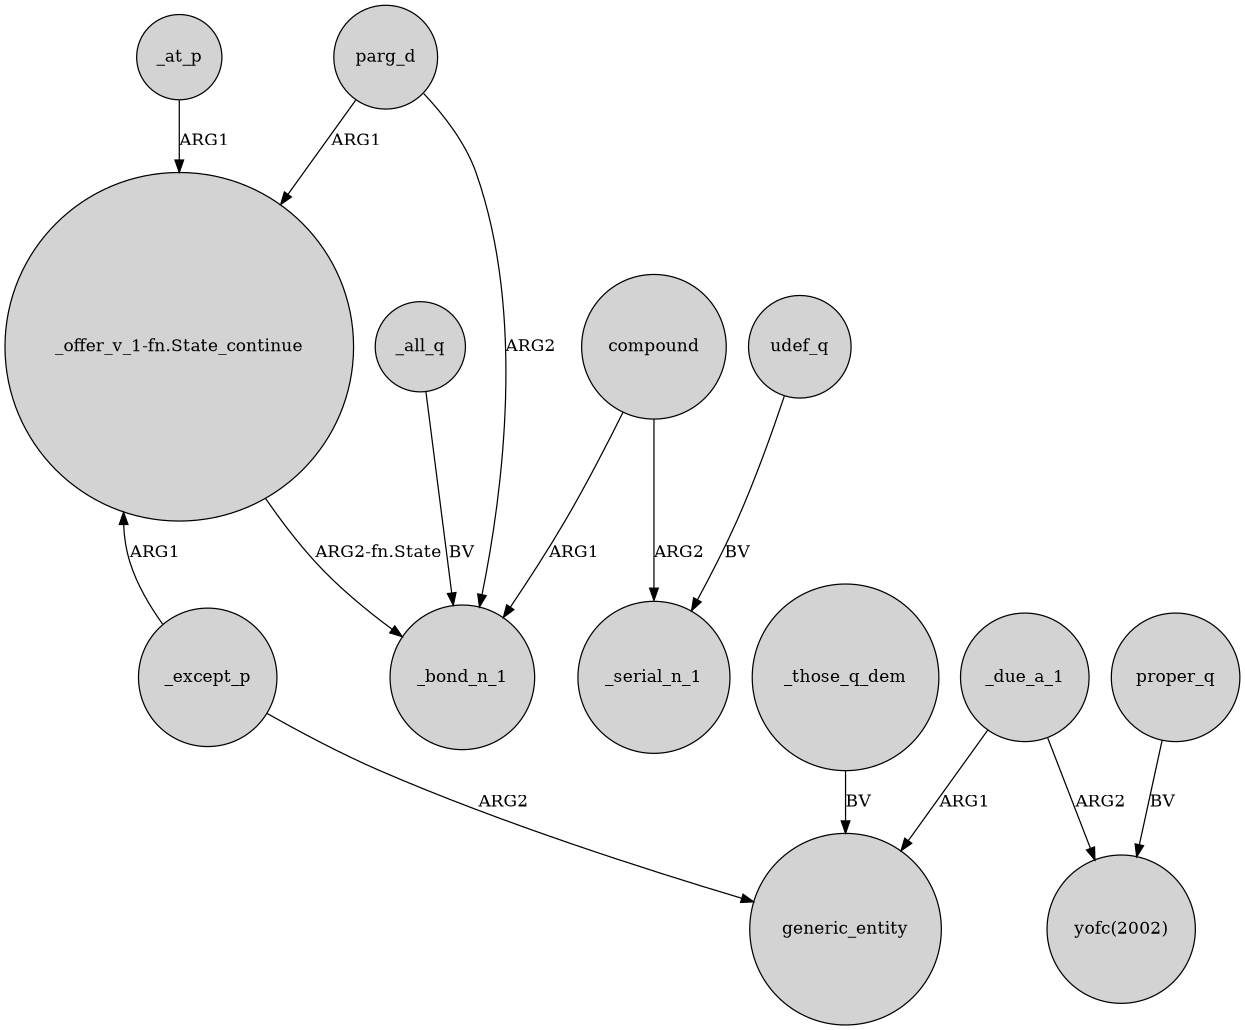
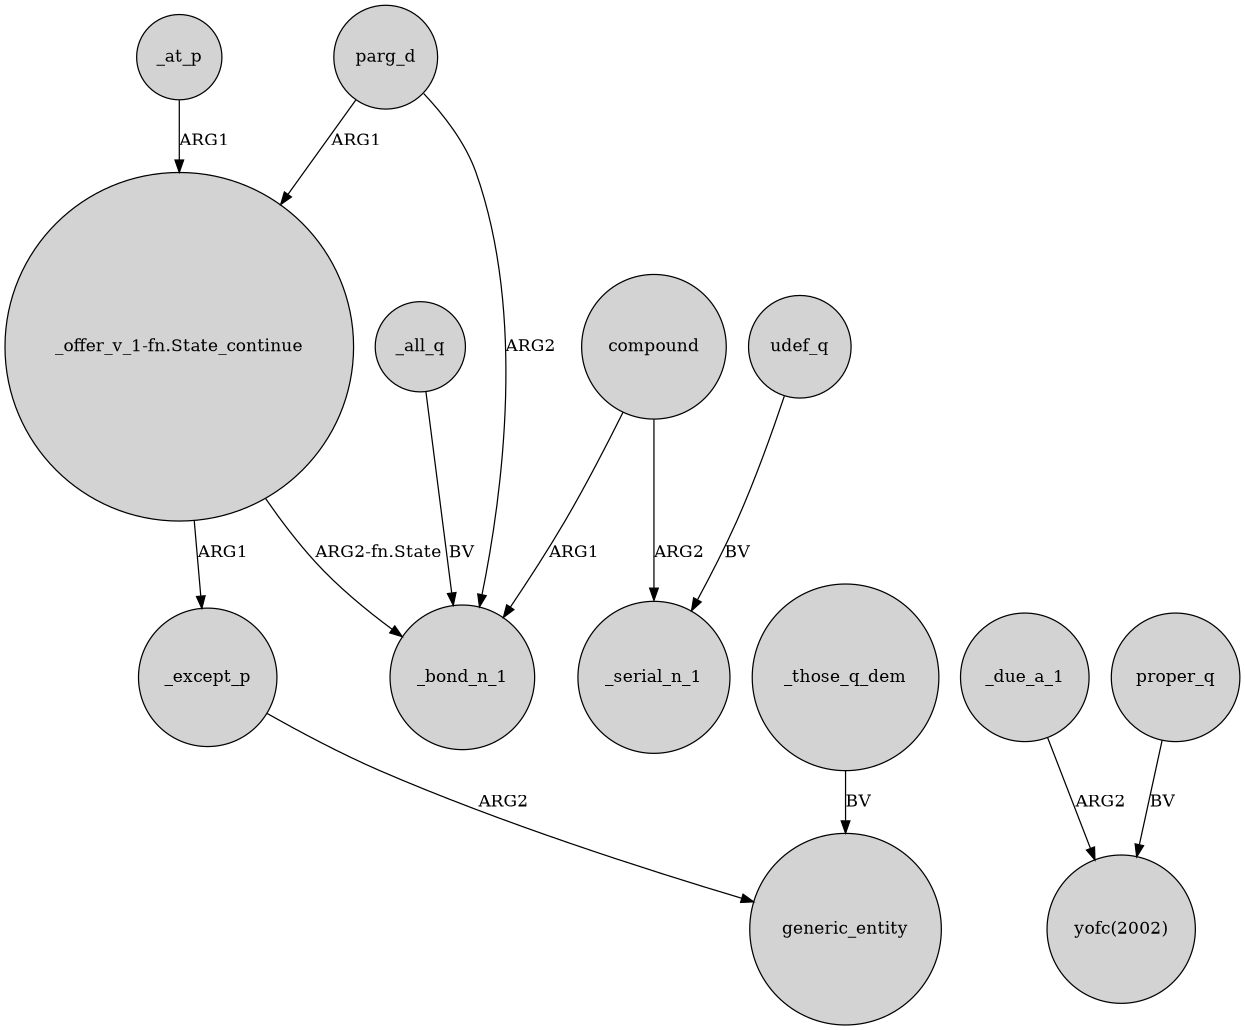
(136, 577) -> (198, 558)
(948, 785) -> none
